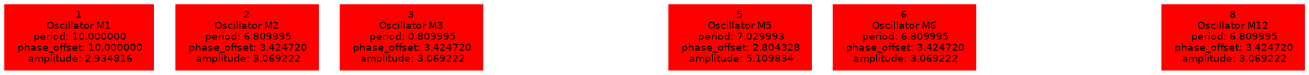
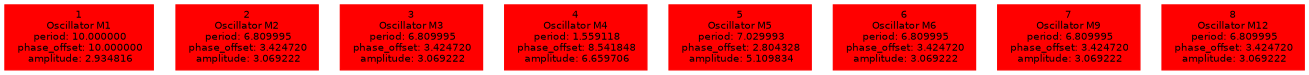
(411, 37) -> (411, 37)
none -> (576, 37)
none -> (1069, 37)
